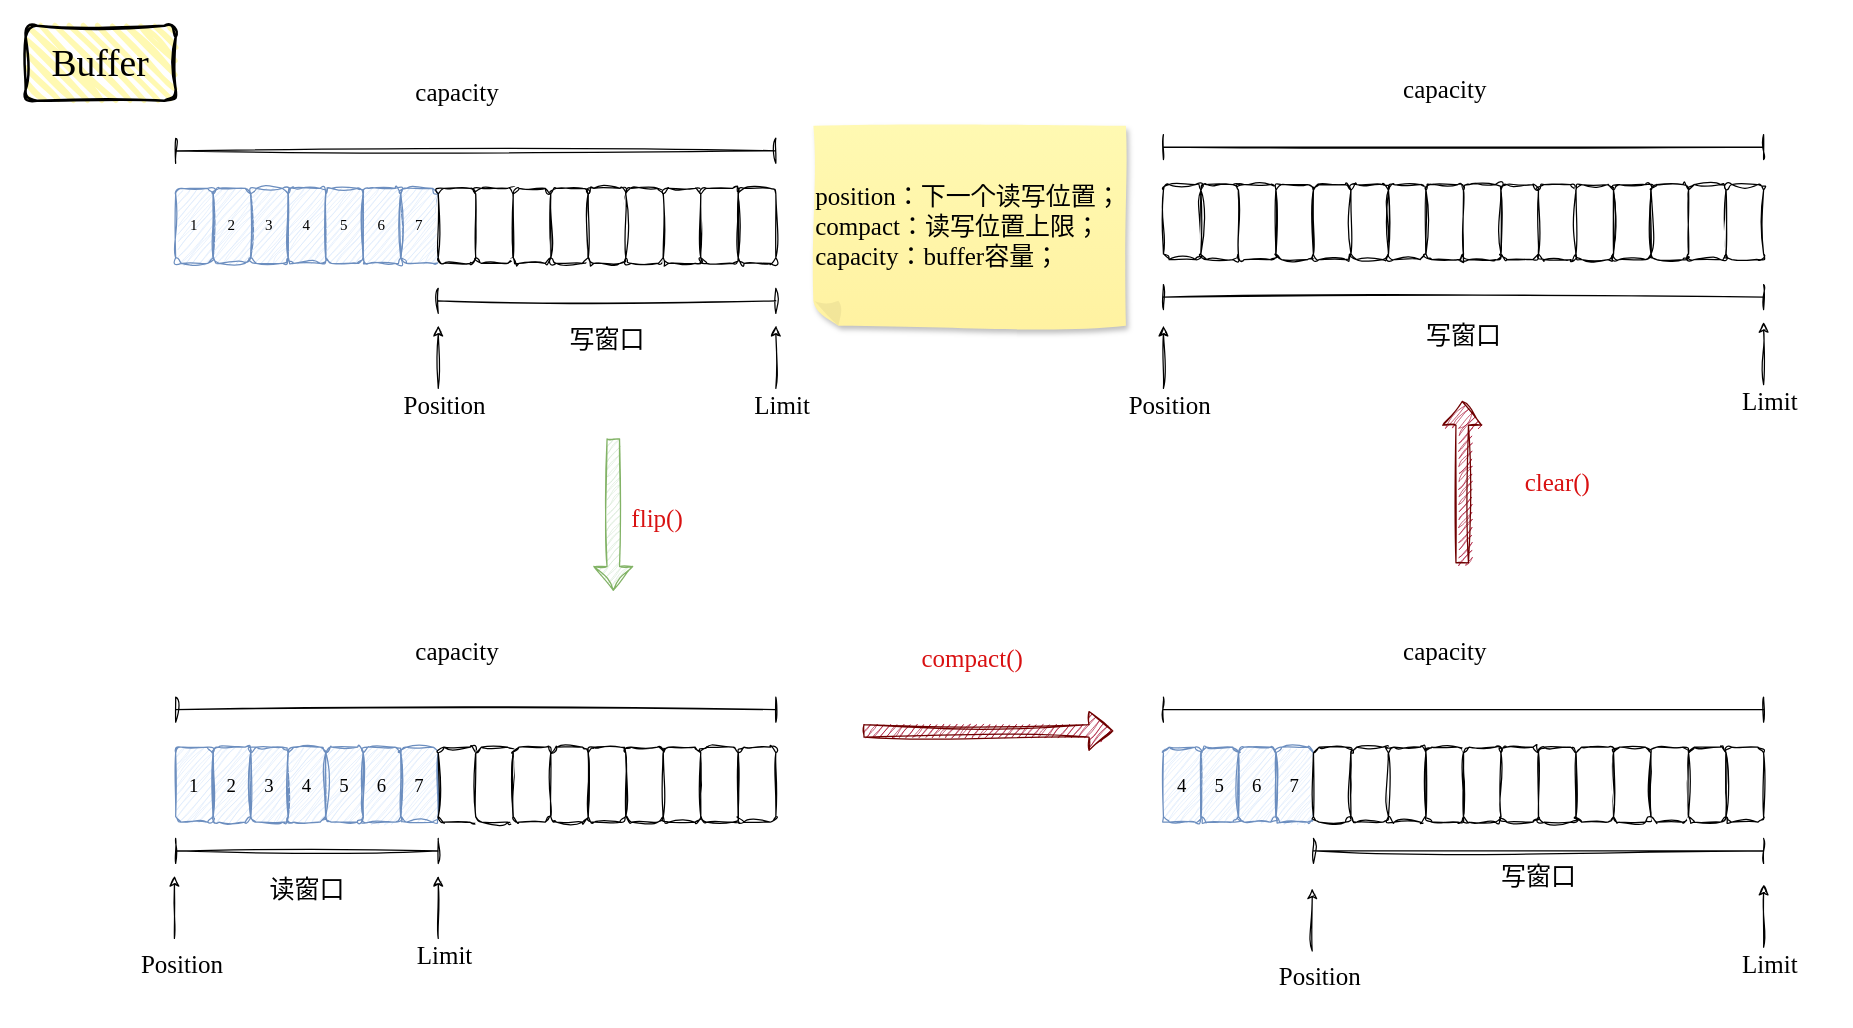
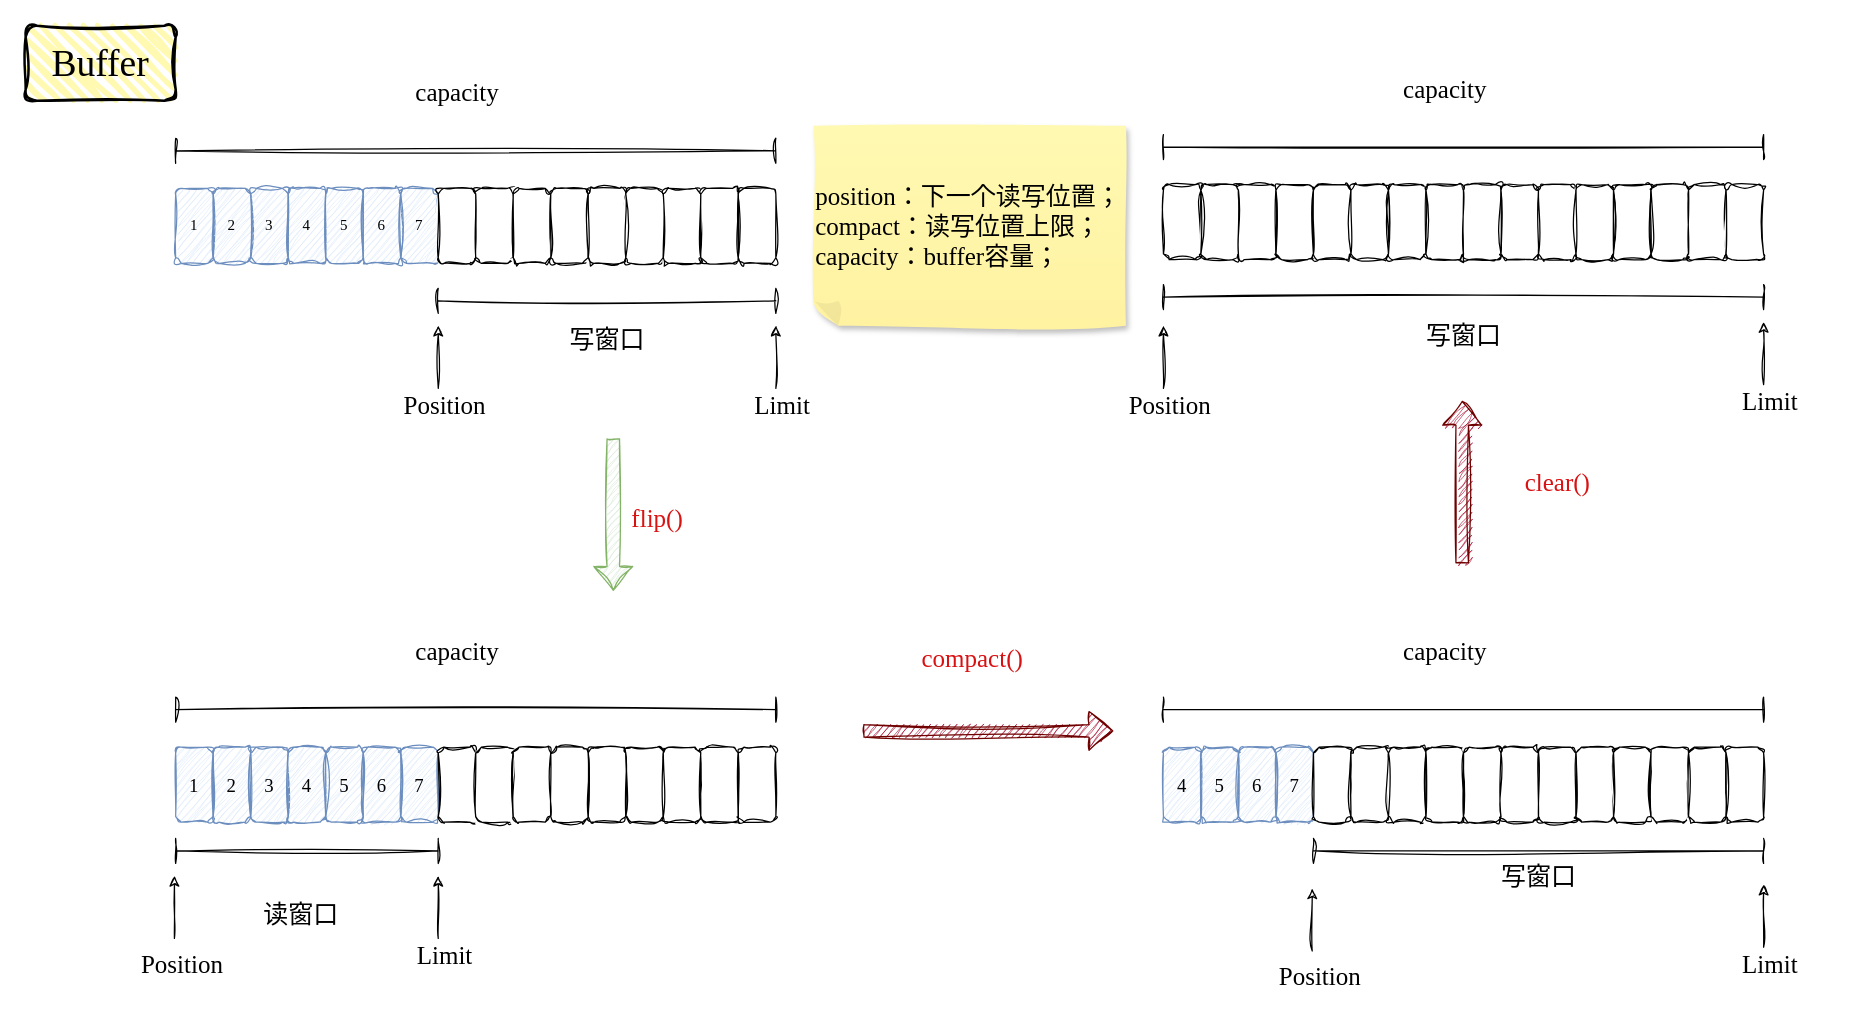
(307, 888) -> (301, 913)
